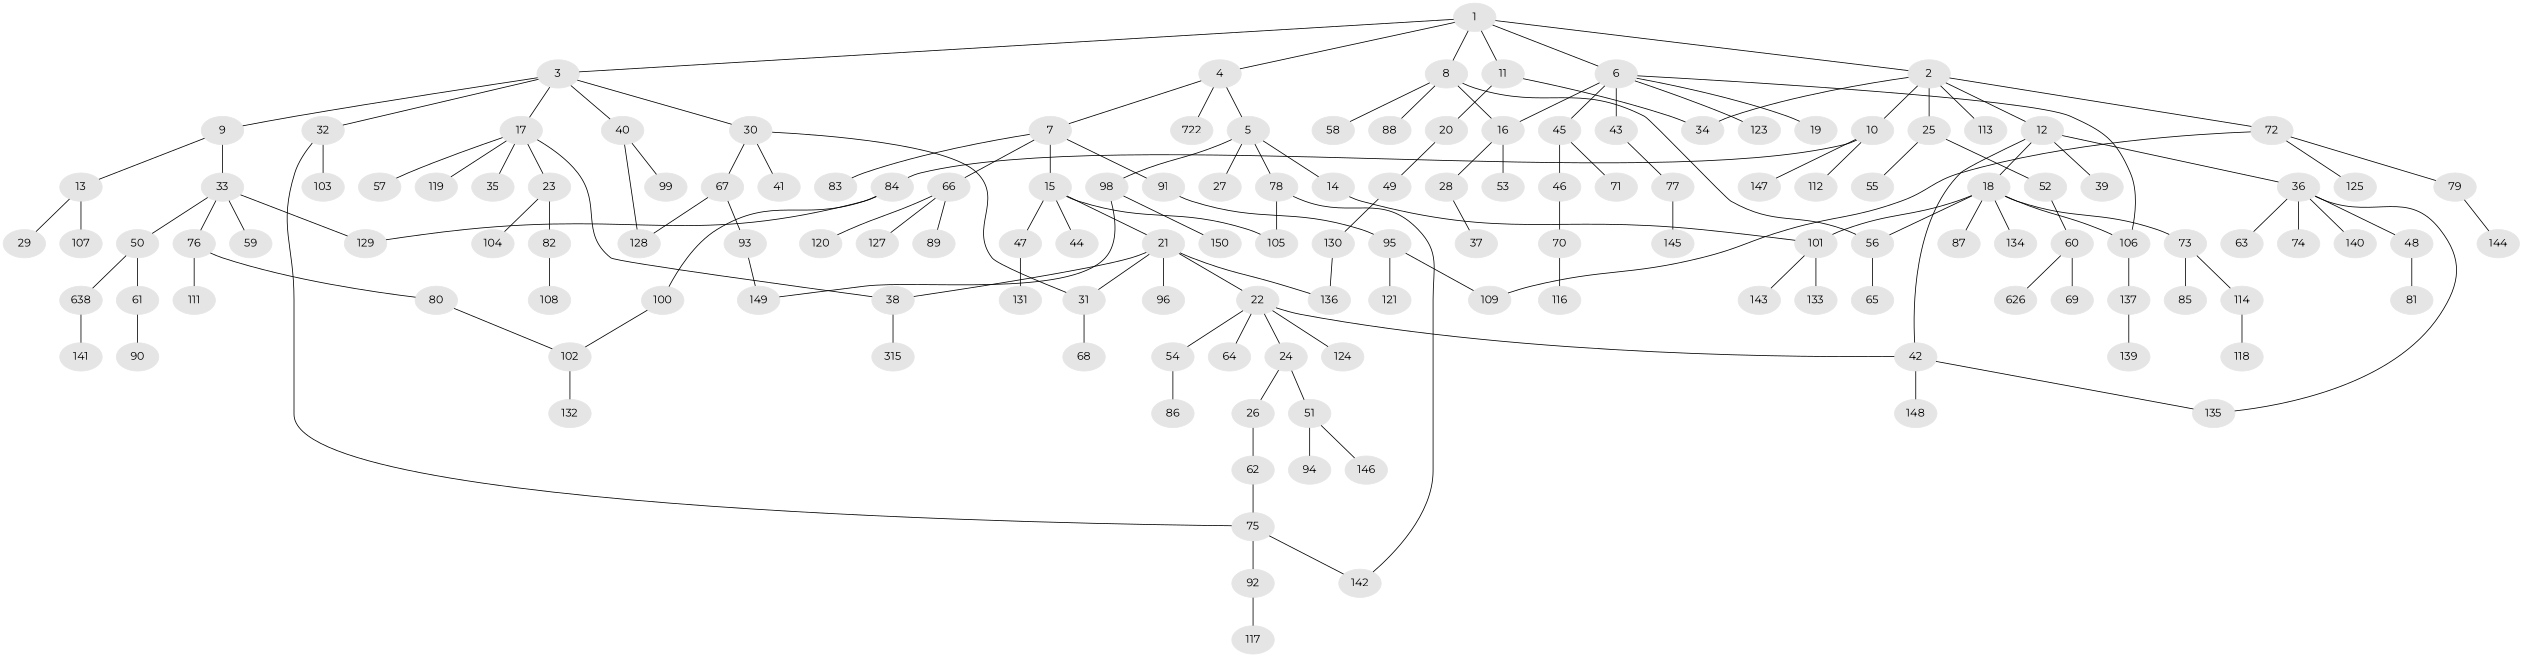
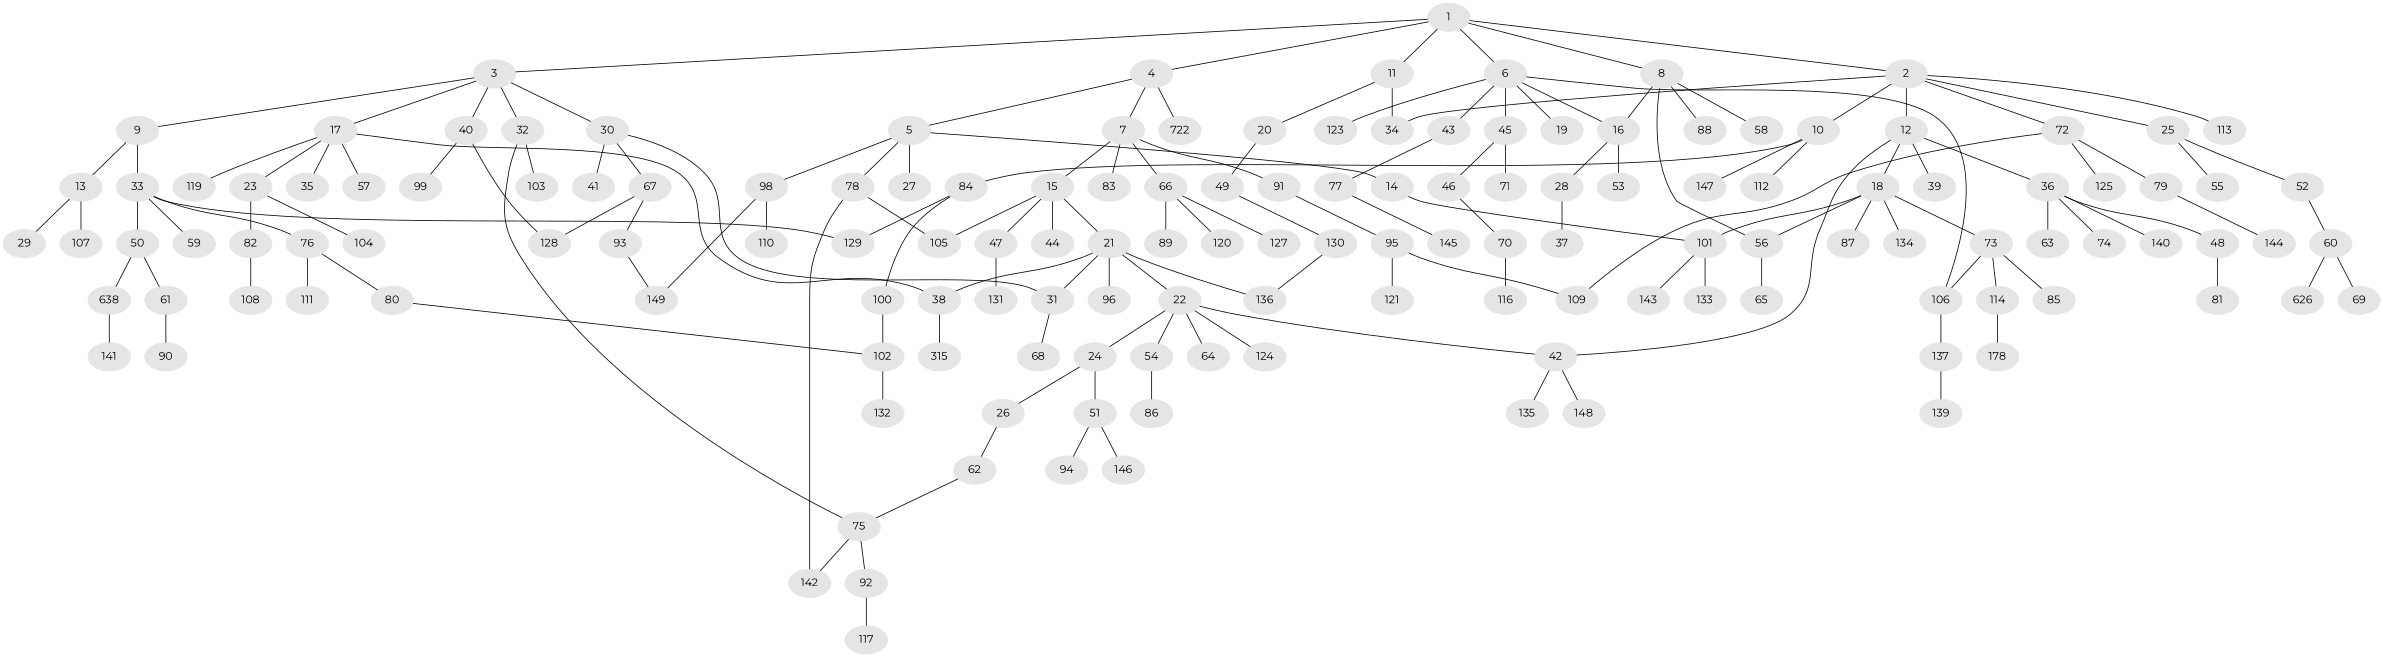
(2067, 218) -> (1966, 272)
(1220, 244) -> (766, 244)
(2438, 317) -> none
(2242, 357) -> (1998, 357)
